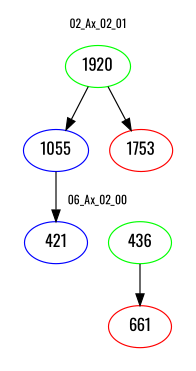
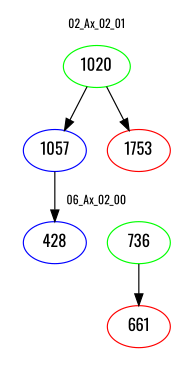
(98, 66) -> (97, 66)
(56, 150) -> (55, 150)
(56, 243) -> (55, 243)
(140, 243) -> (139, 243)
